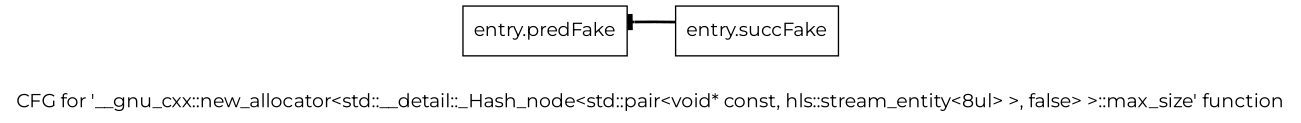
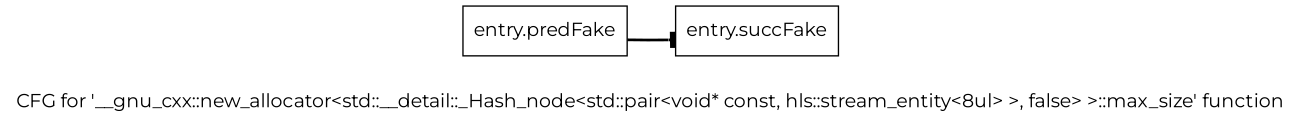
(655, 22) -> (648, 40)
